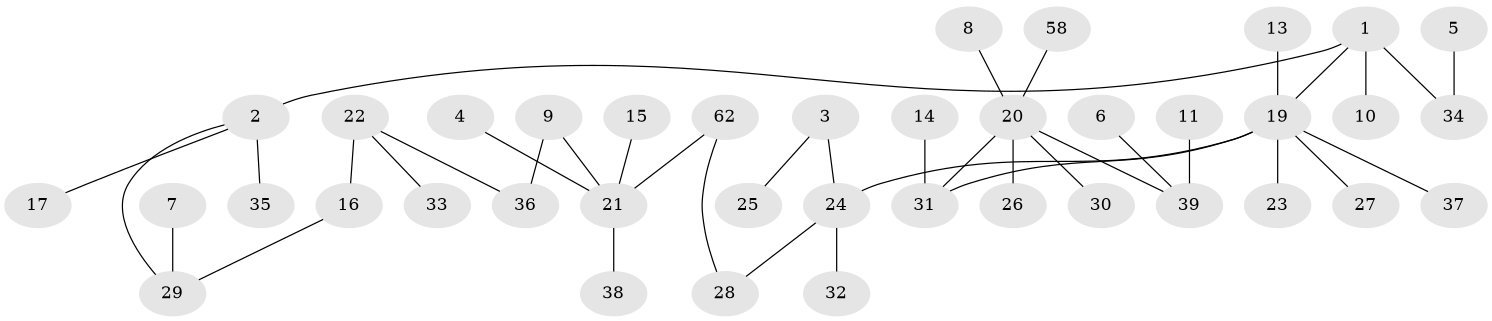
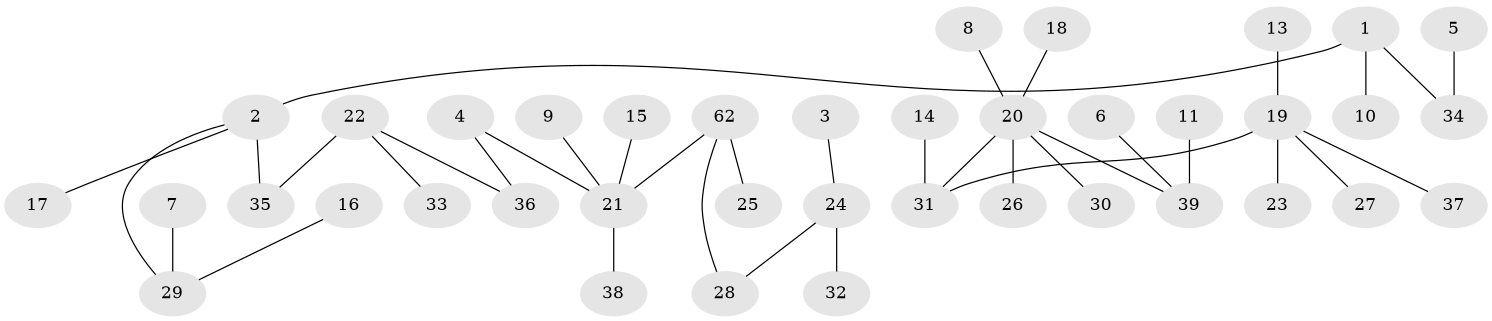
(1057, 29) -> (1057, 29)
(1322, 73) -> none
(539, 154) -> (493, 161)
(787, 161) -> (737, 162)
(352, 162) -> (308, 162)
(1027, 162) -> none
